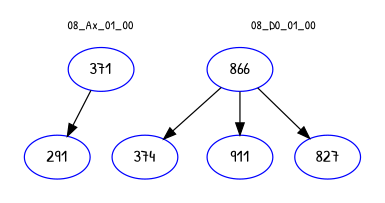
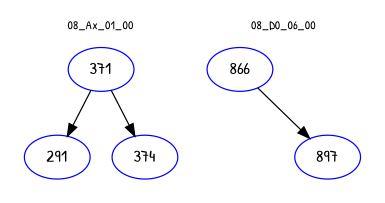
(284, 26) -> (284, 26)
(205, 102) -> (120, 108)
(240, 157) -> none
(328, 157) -> (328, 157)
